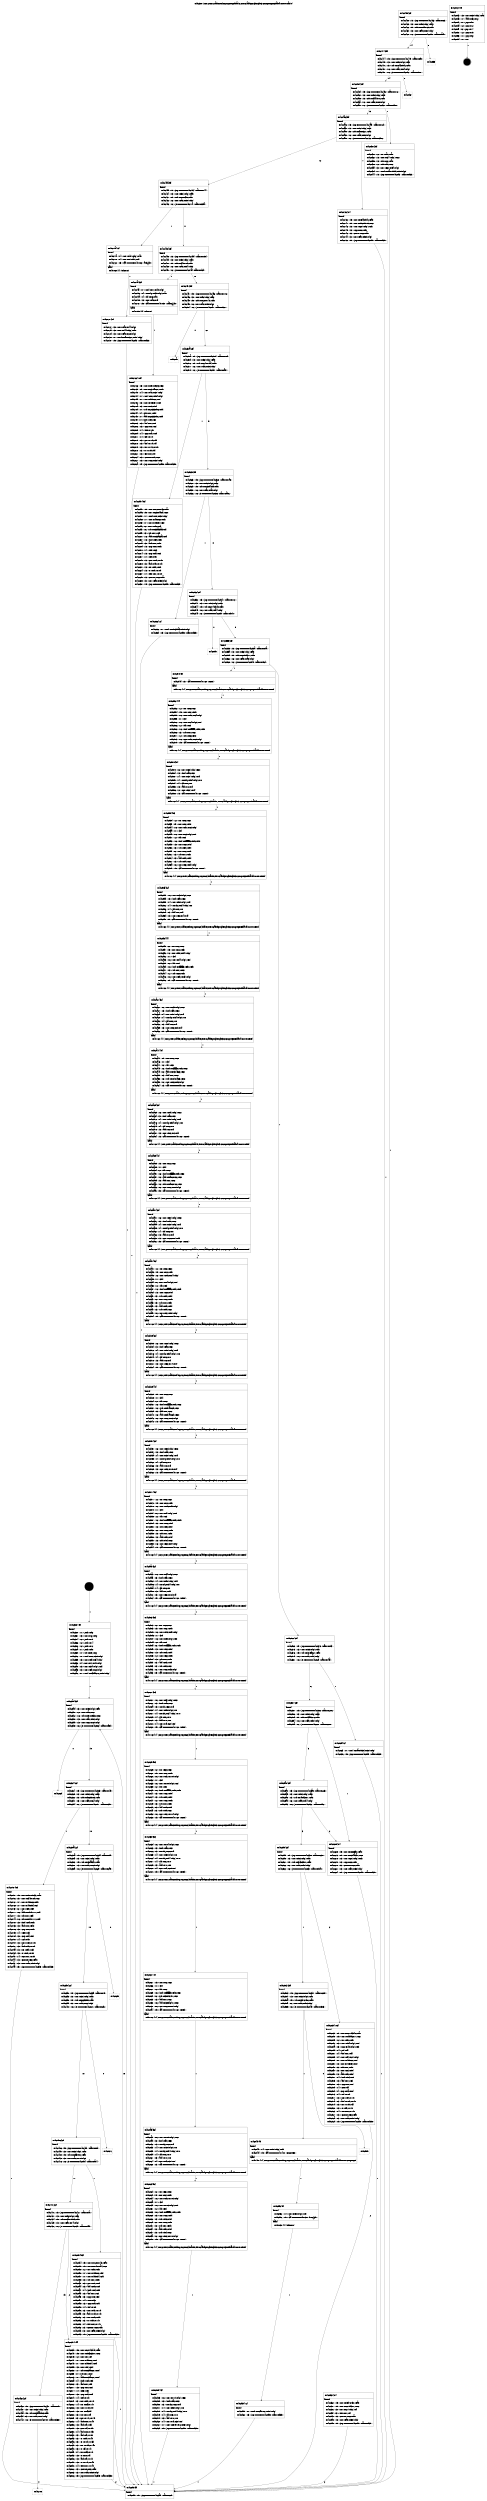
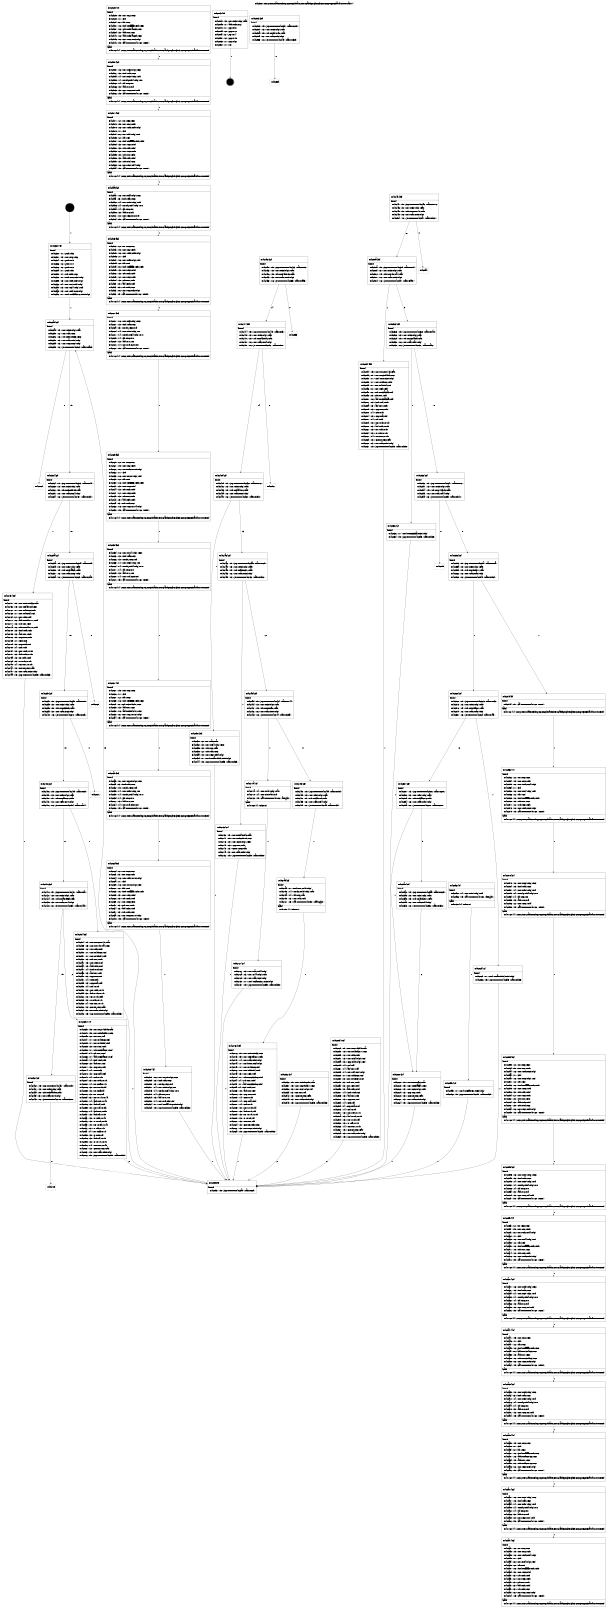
(194, 278) -> none
(196, 1356) -> none
(301, 1858) -> none
(303, 2151) -> none
